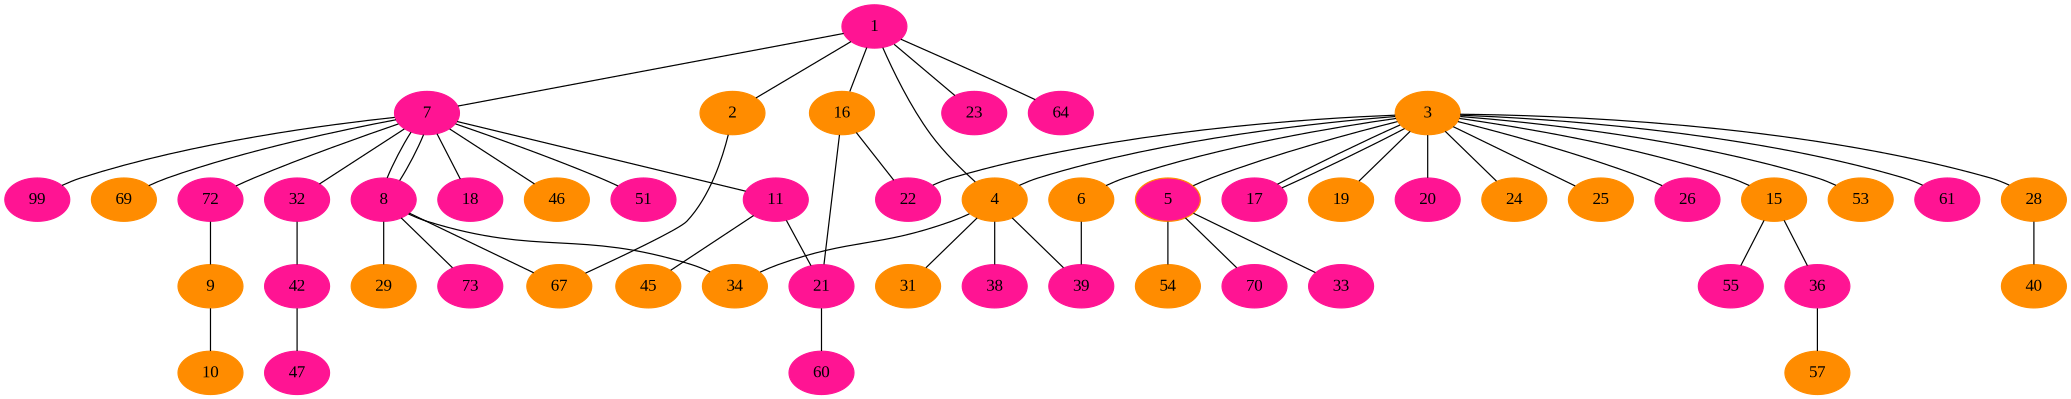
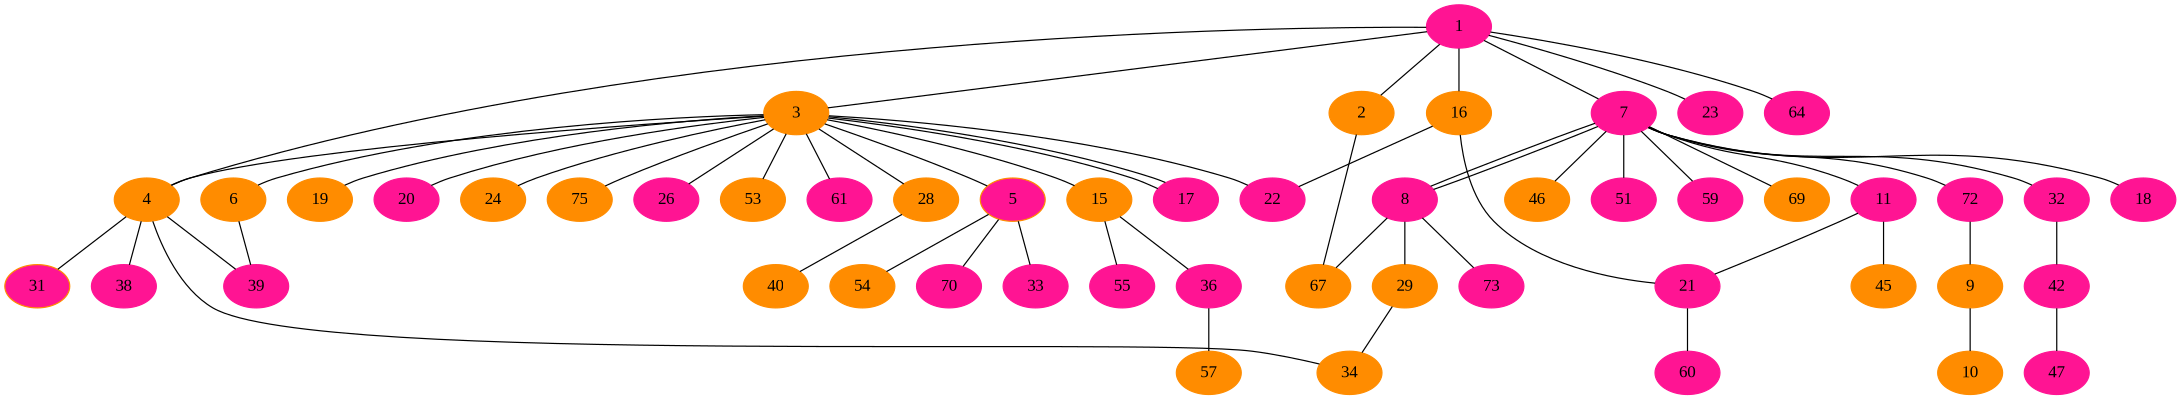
none -> (1127, 70)
(37, 200) -> (1710, 200)
(1601, 200) -> (580, 200)
(559, 243) -> (1377, 330)
(908, 286) -> (37, 286)
